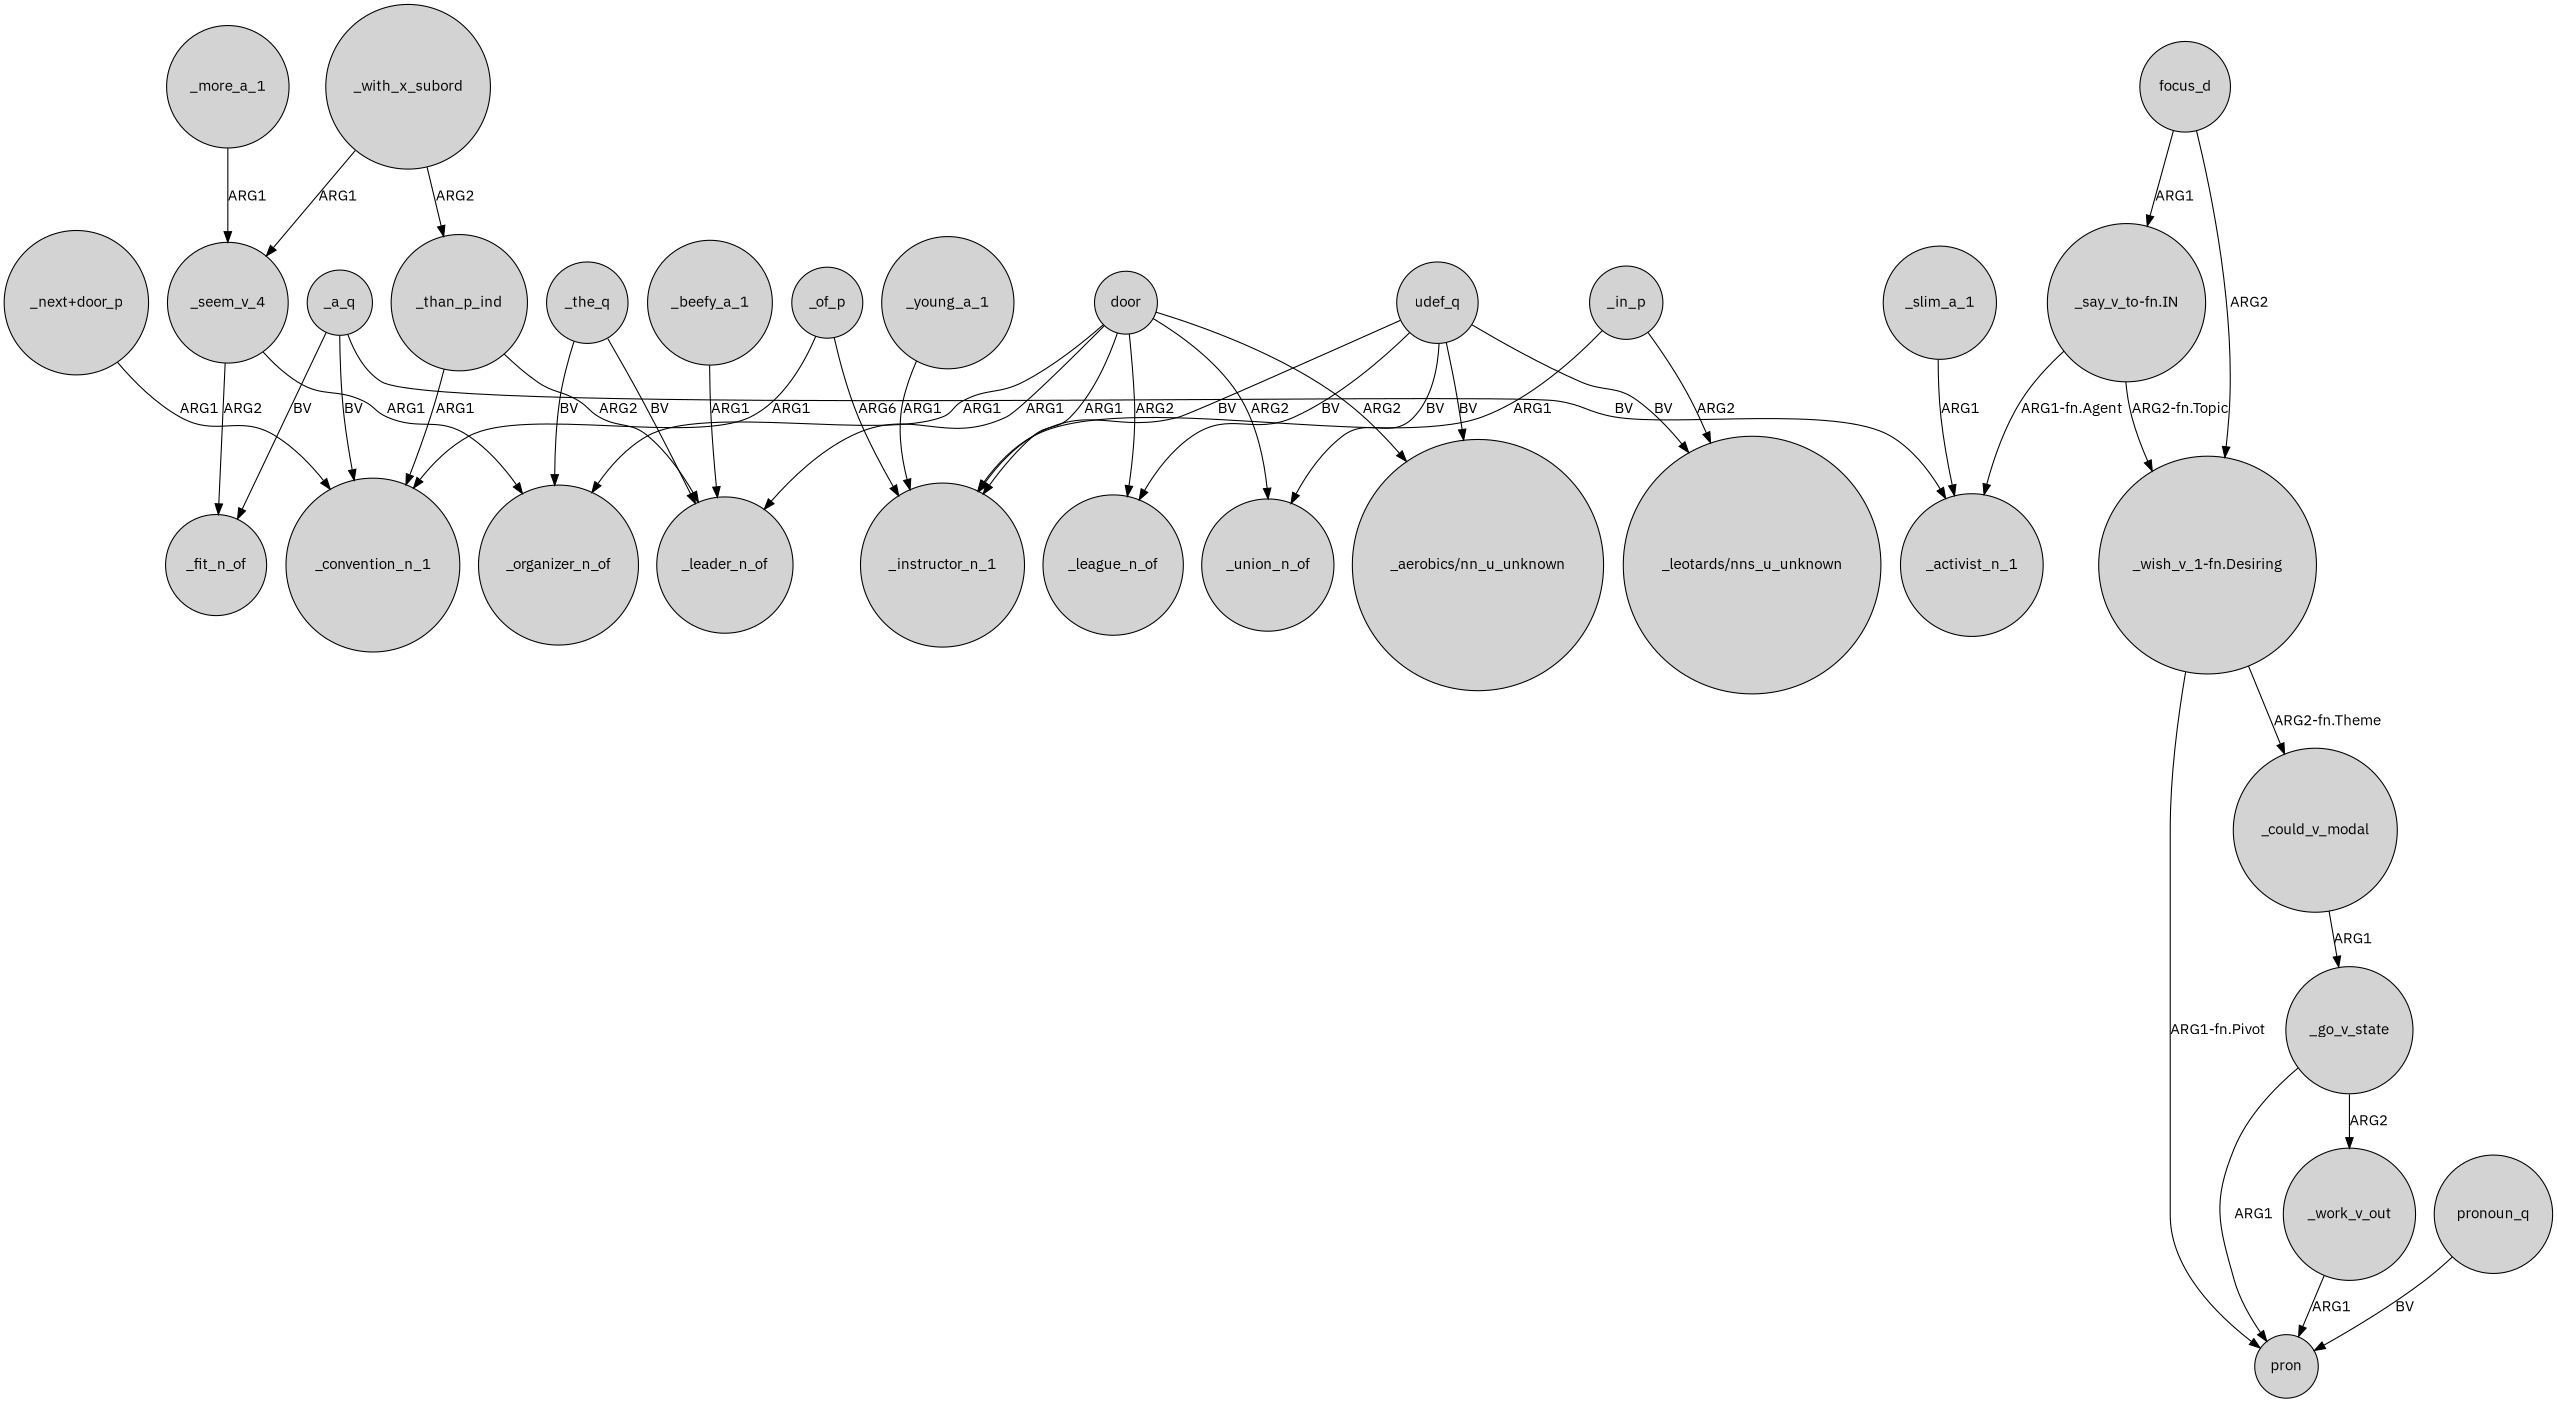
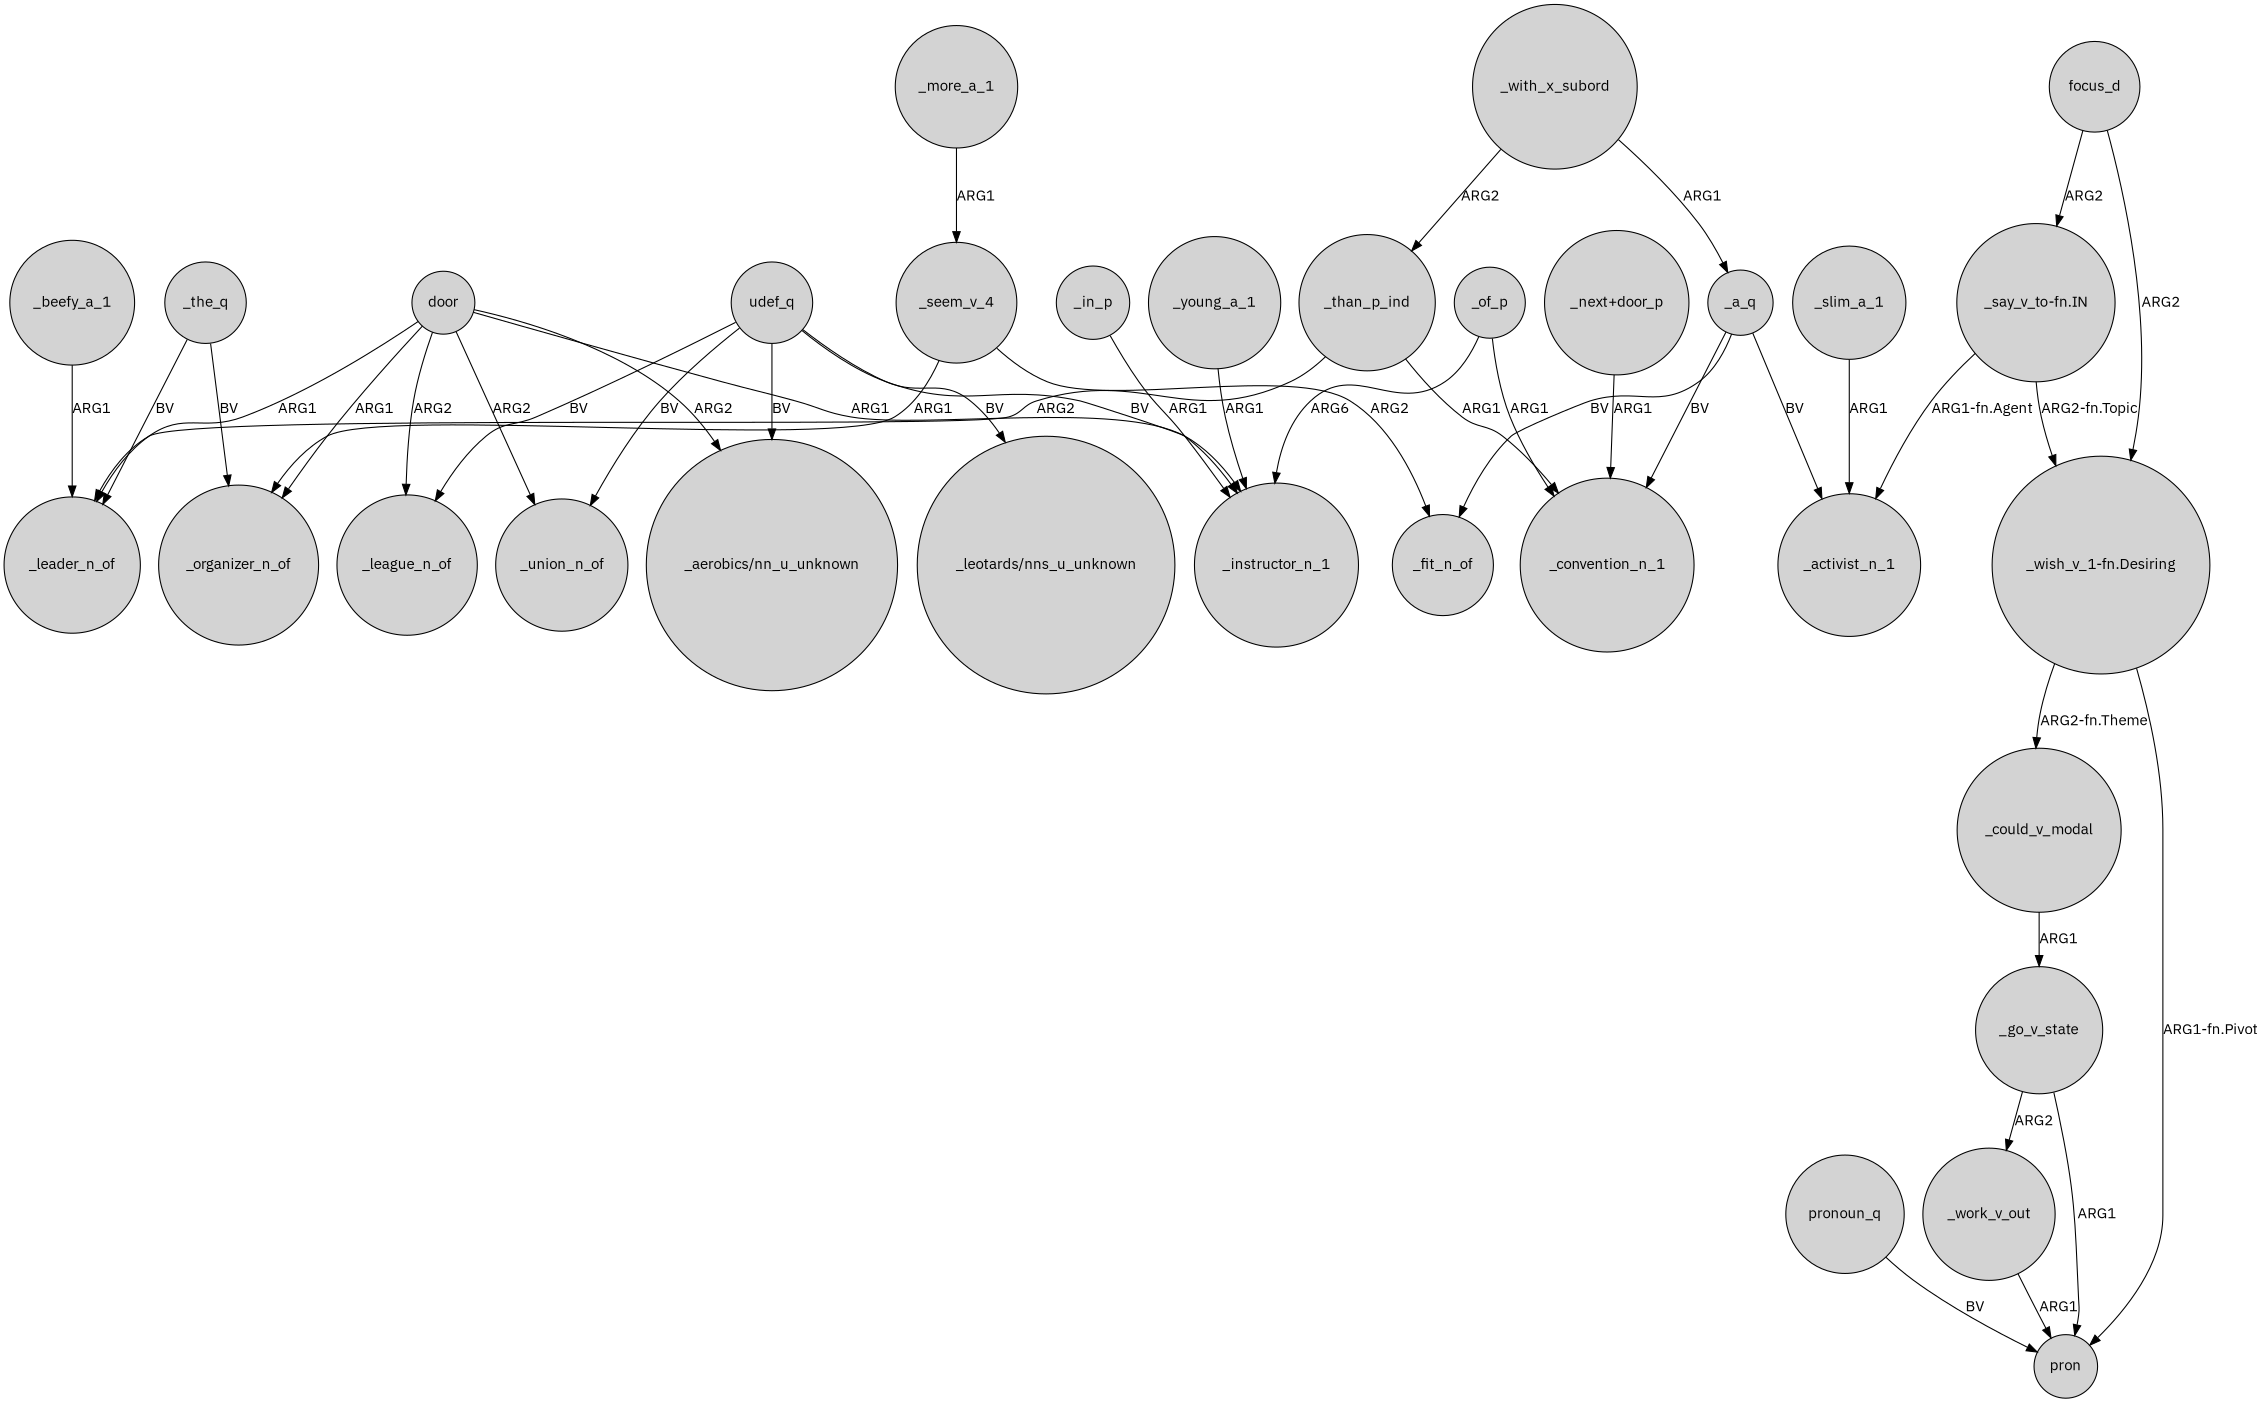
(2175, 196) -> (2084, 196)
(314, 199) -> (1676, 197)
(1680, 381) -> none
